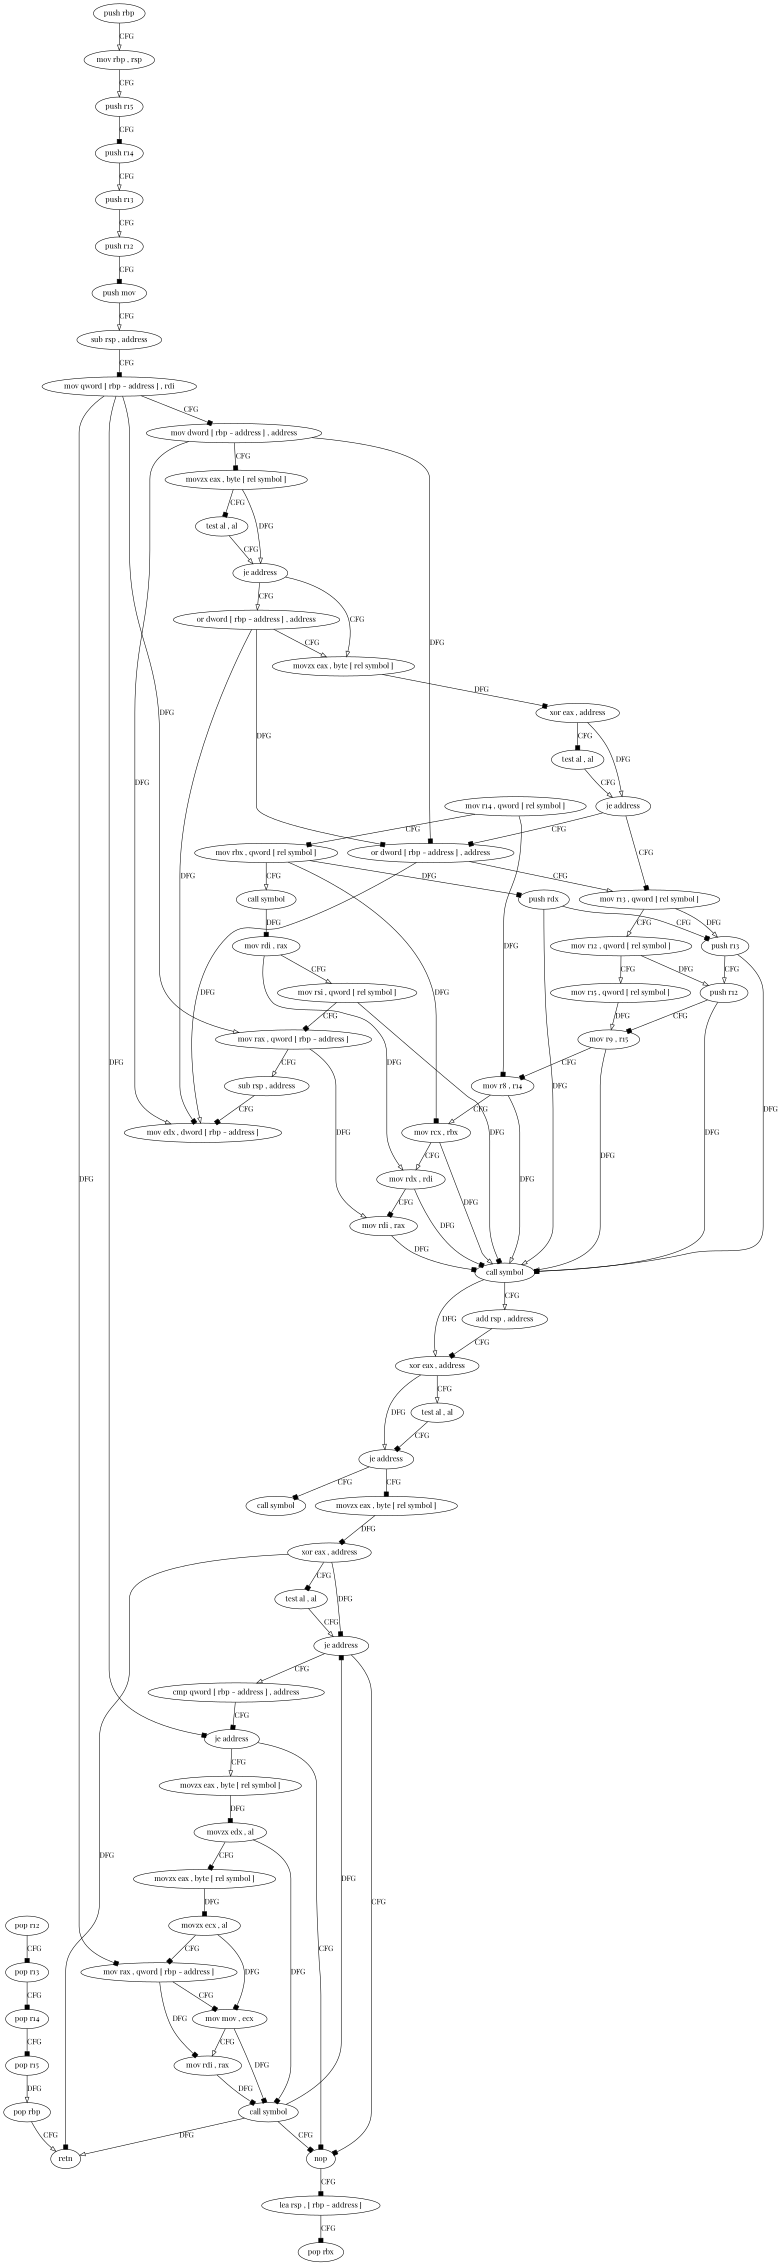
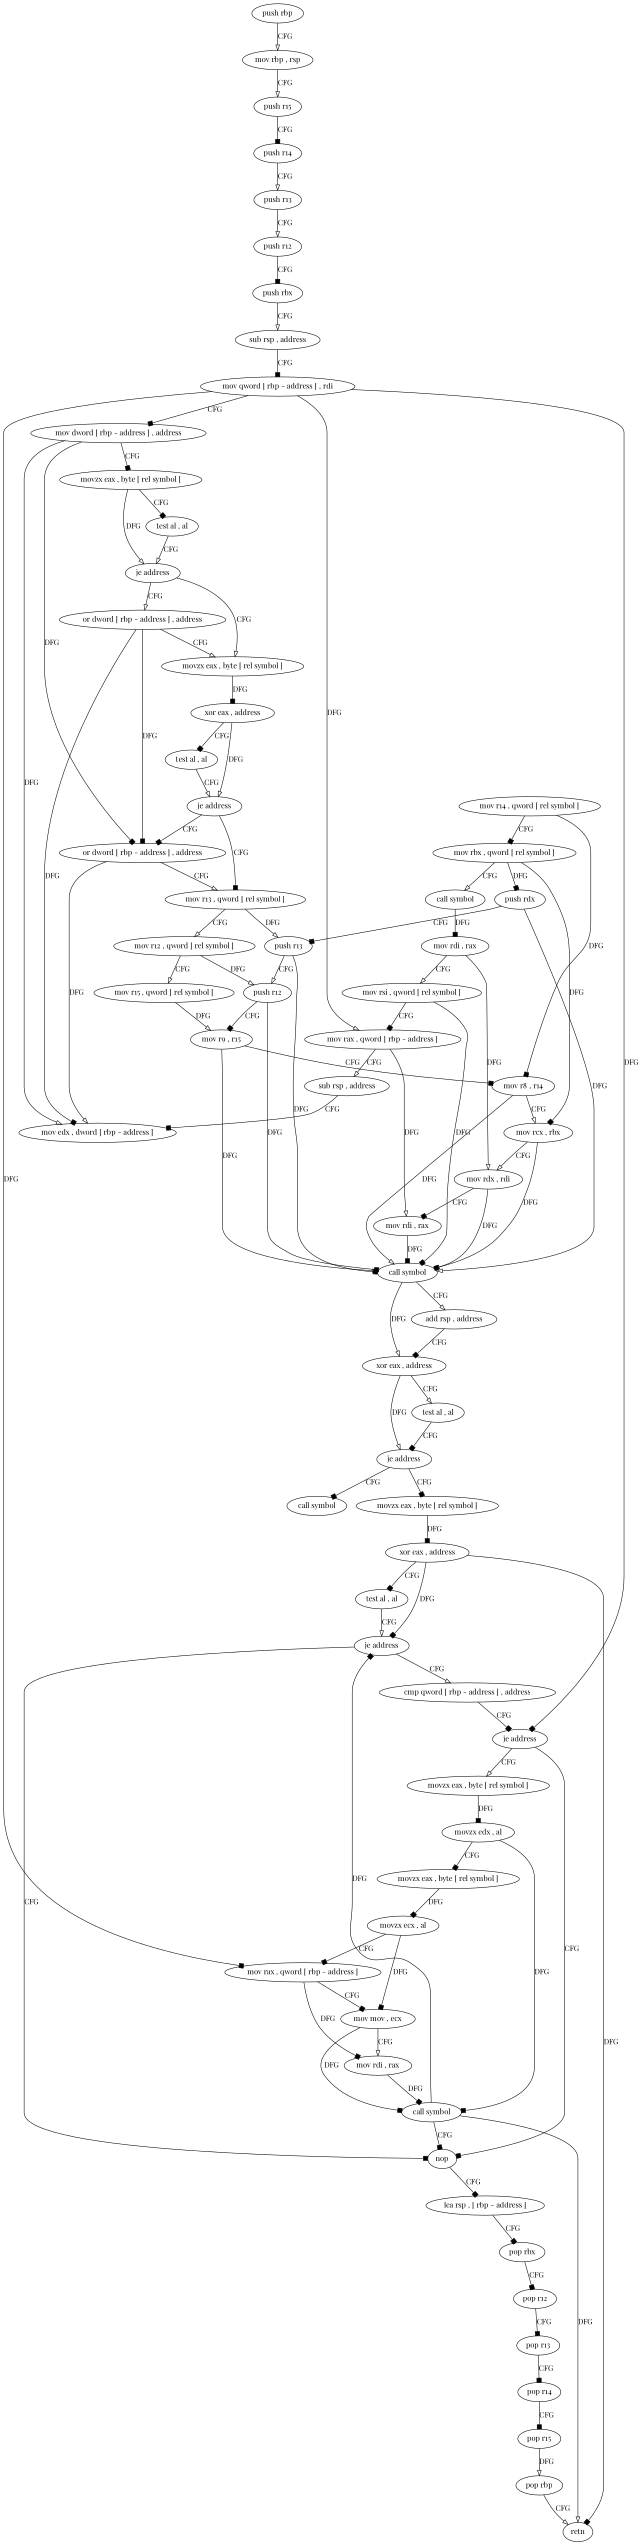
(119, 293) -> (278, 293)
none -> (528, 2273)
